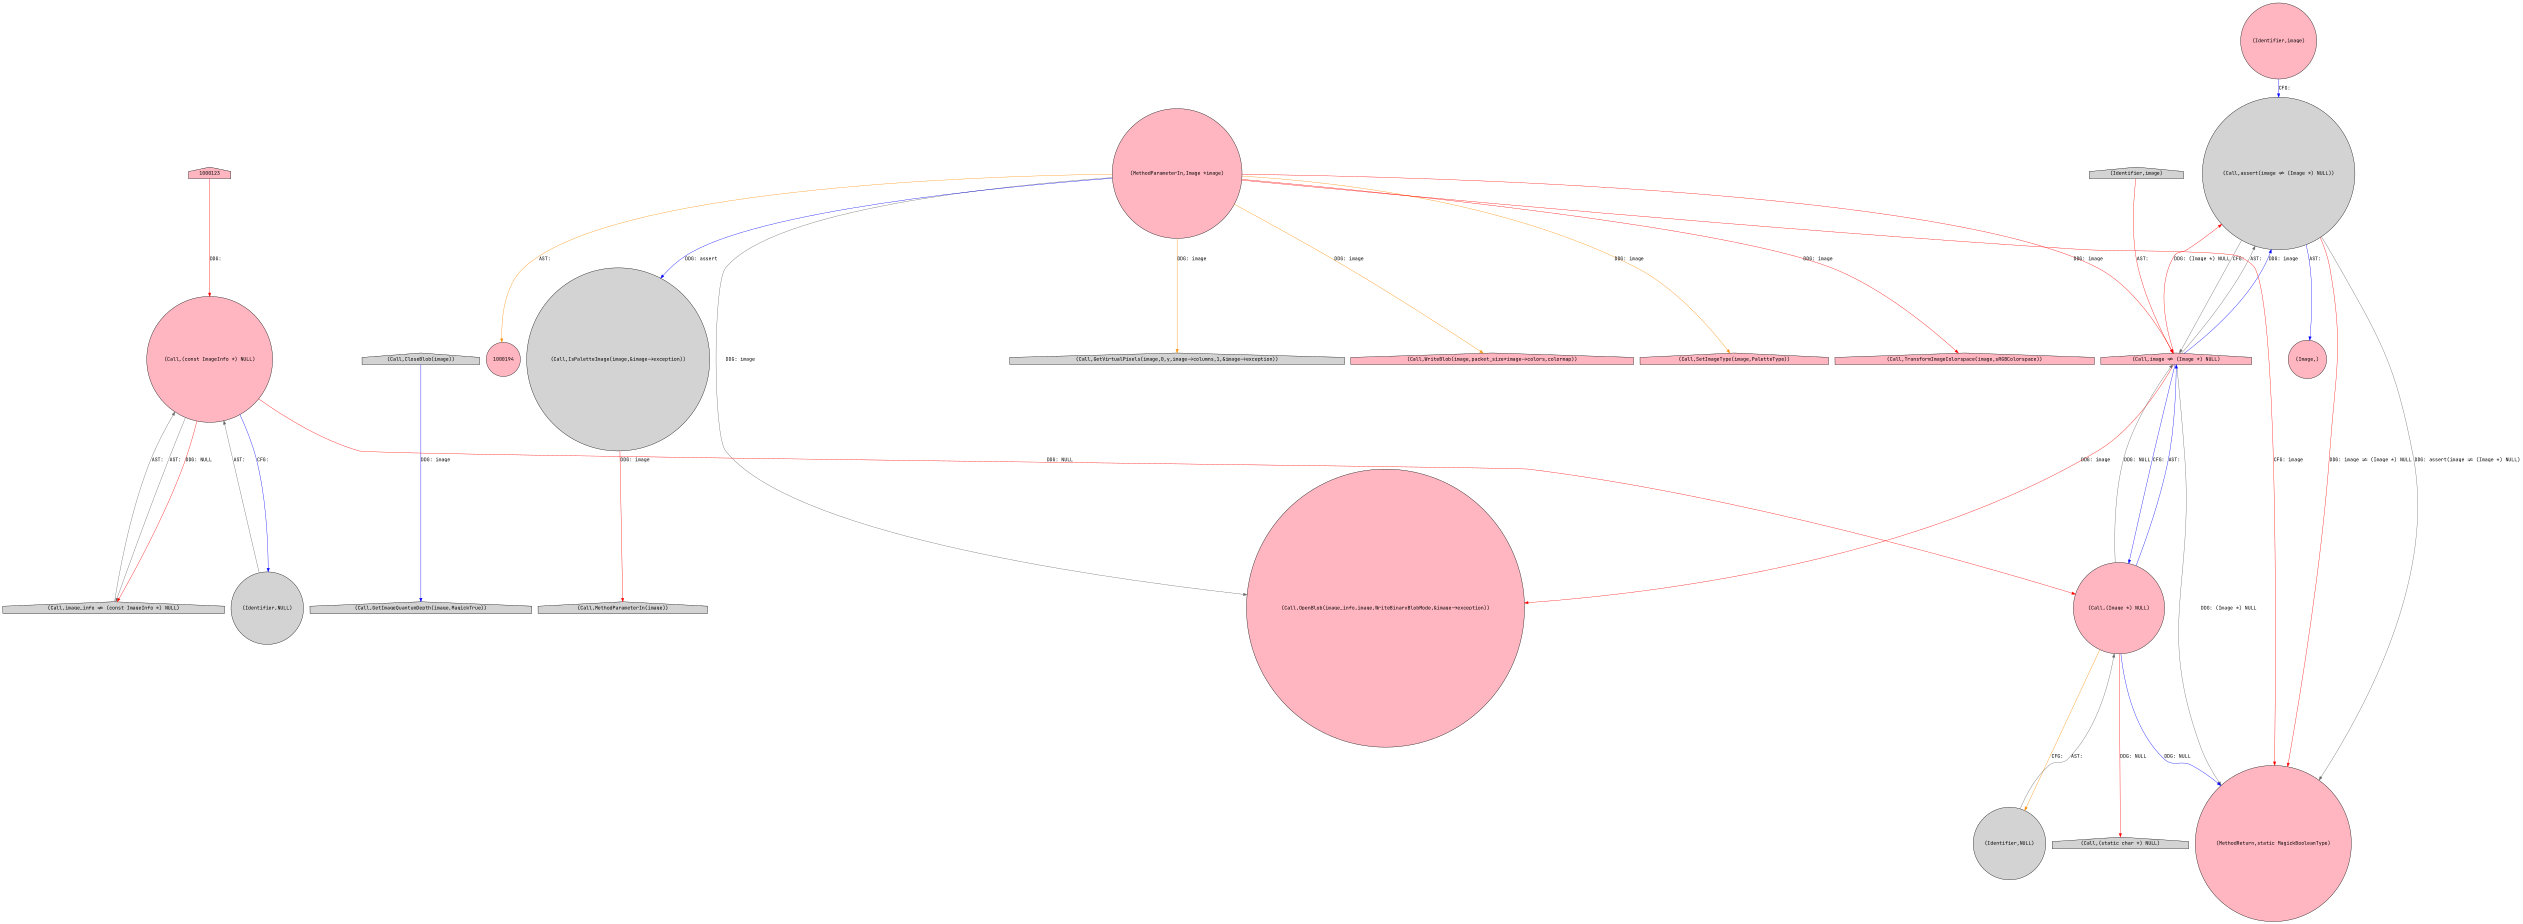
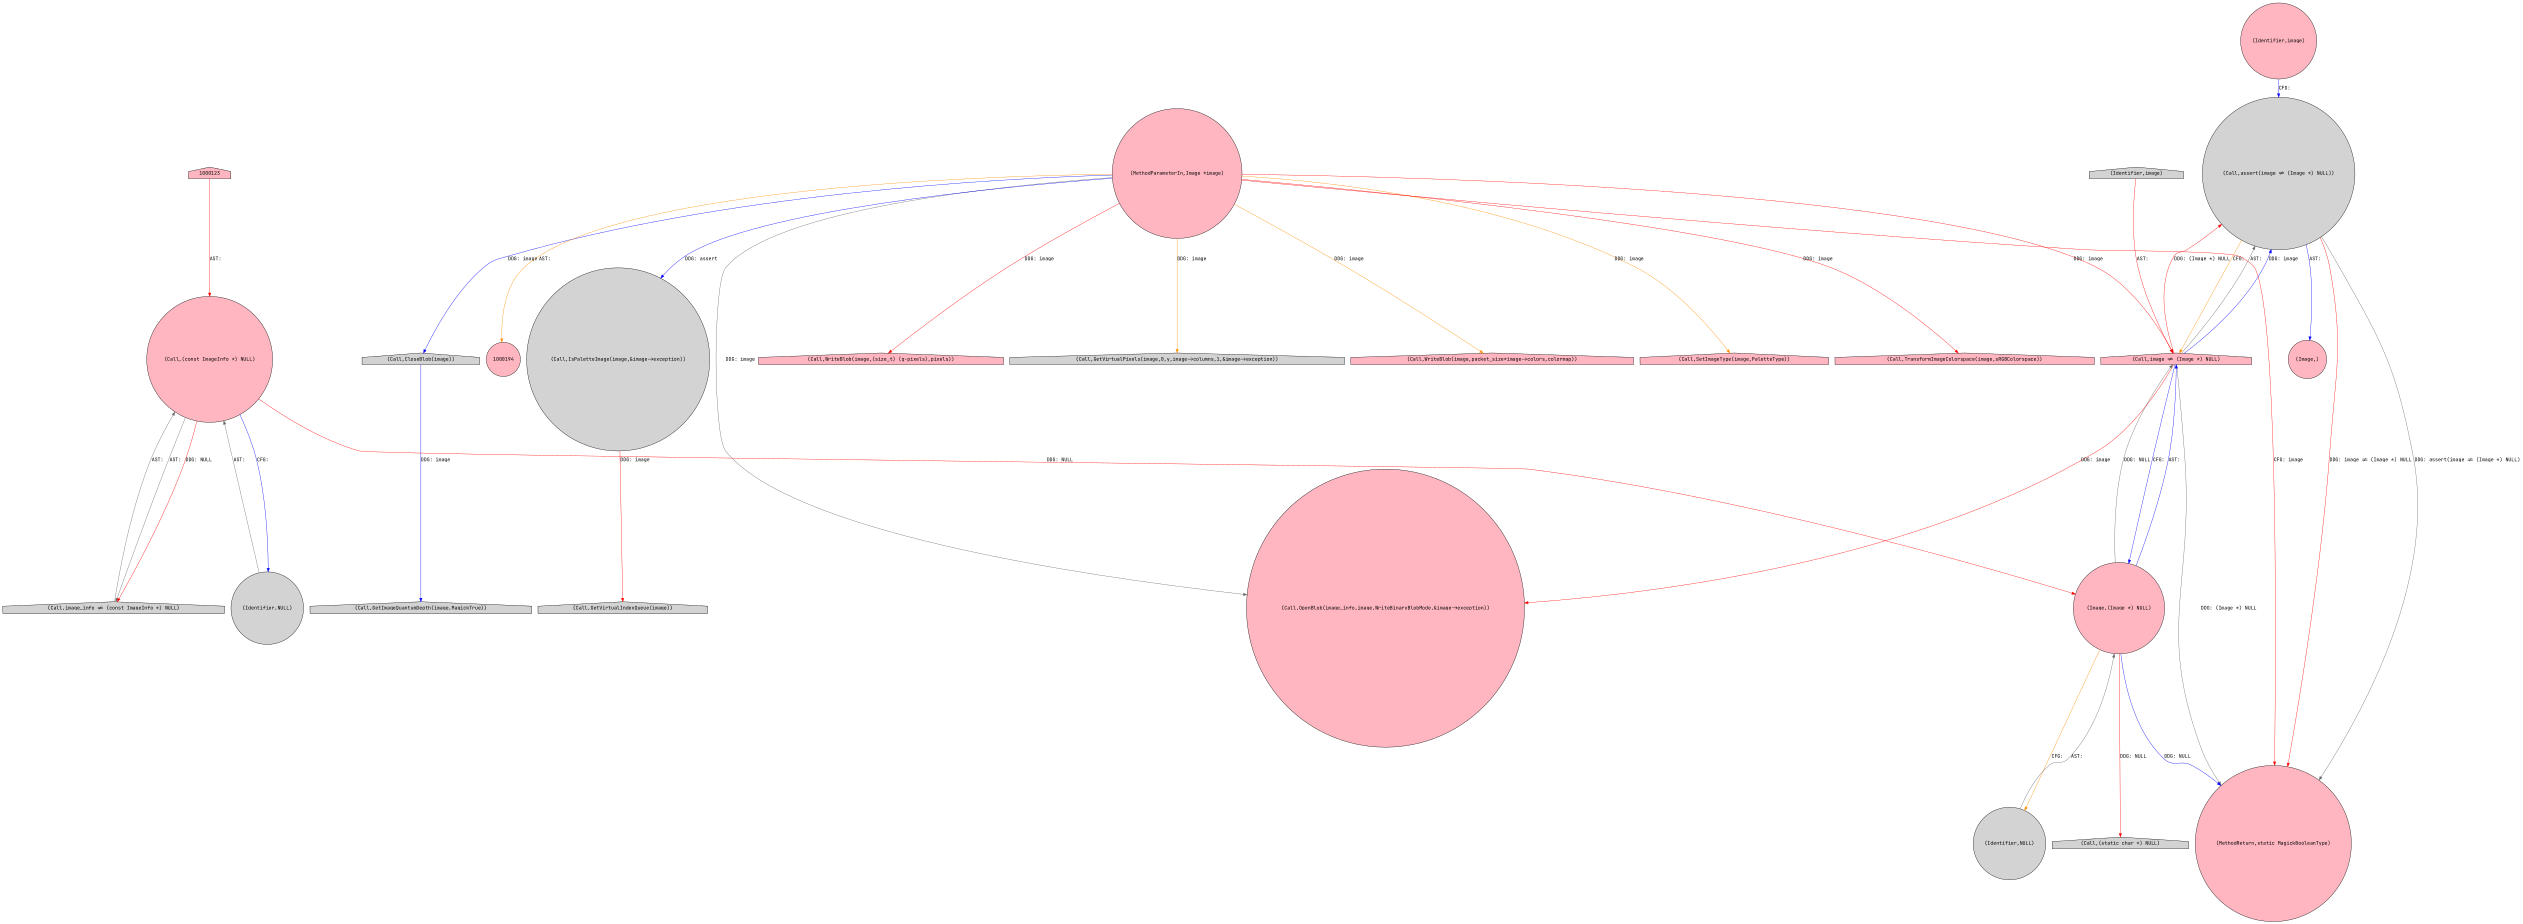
none -> (744, 207)
(217, 259) -> (217, 259)
(2211, 295) -> (2211, 295)
none -> (881, 359)
(623, 608) -> (623, 608)
(2119, 608) -> (2119, 608)
